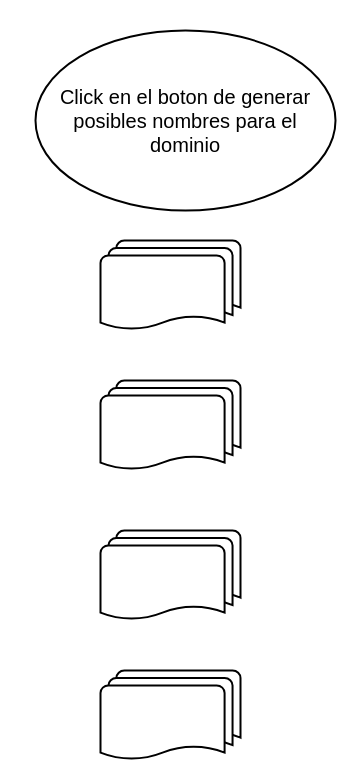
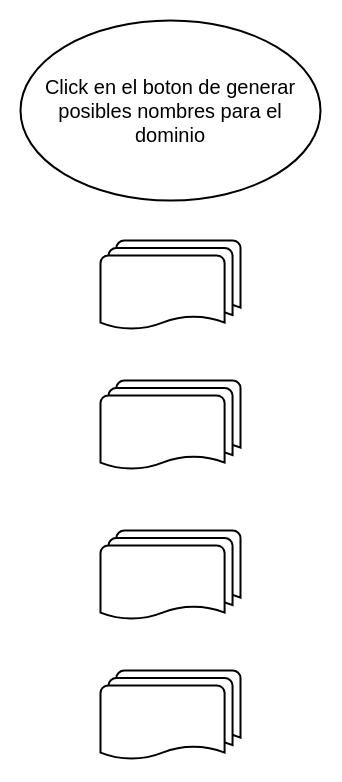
(186, 121) -> (171, 111)
